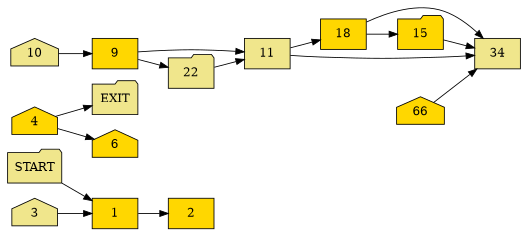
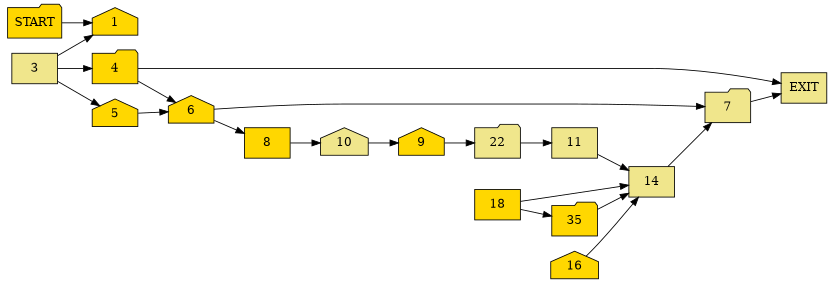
(420, 34) -> (575, 221)
(301, 45) -> none
(187, 50) -> none
(115, 54) -> (421, 143)
(498, 54) -> (652, 182)
none -> (71, 69)
(115, 99) -> (804, 88)
none -> (728, 107)
(420, 112) -> (575, 266)
none -> (115, 114)
(35, 122) -> (115, 69)
none -> (267, 143)
(35, 168) -> (35, 23)
(35, 213) -> (35, 69)
(115, 213) -> (115, 23)
(191, 213) -> none
